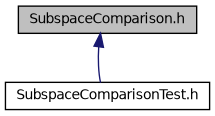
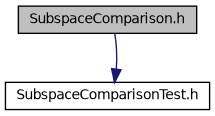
(98, 65) -> (117, 51)
